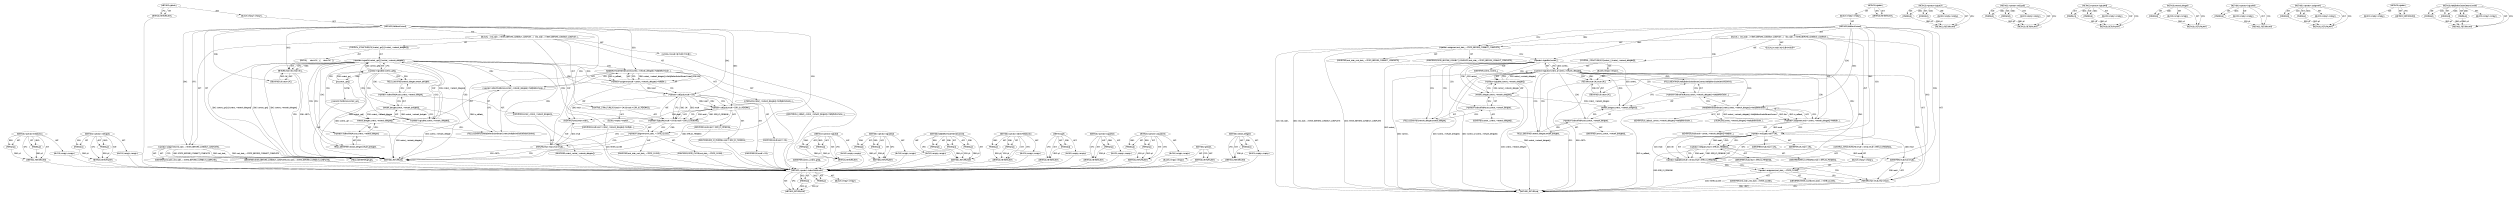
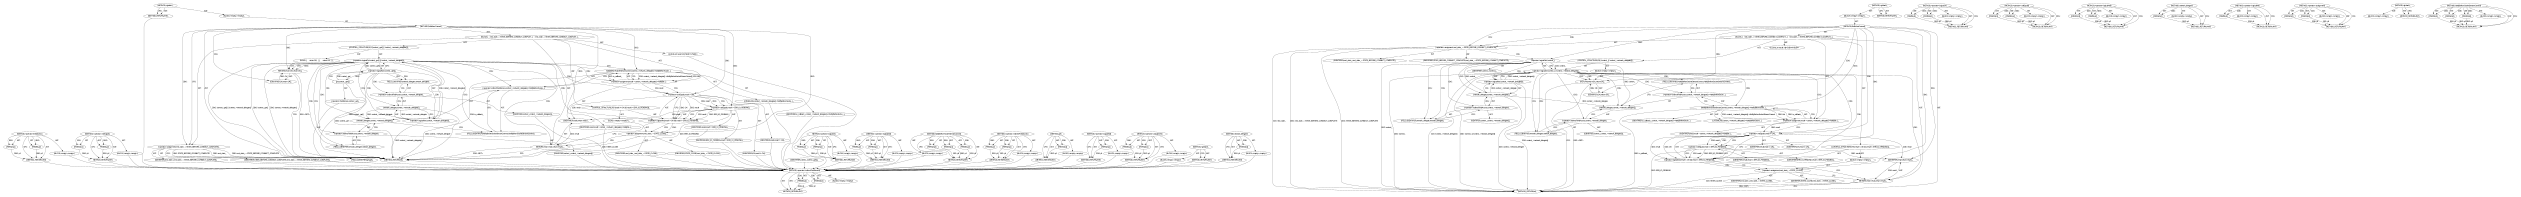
(347, 88) -> (346, 88)
